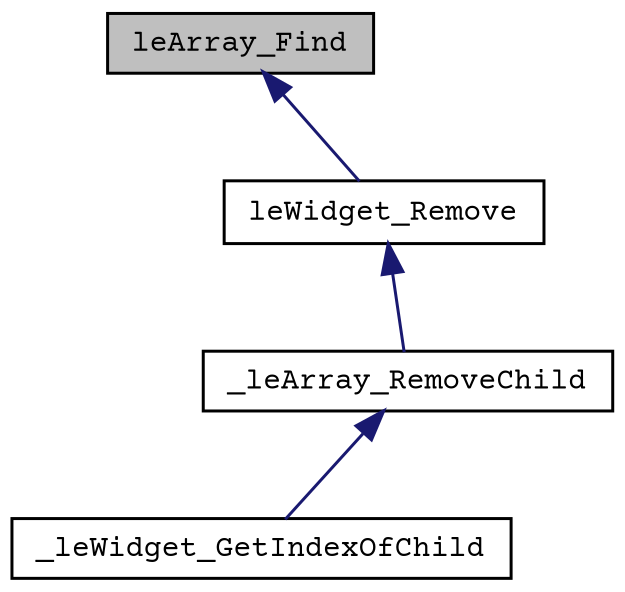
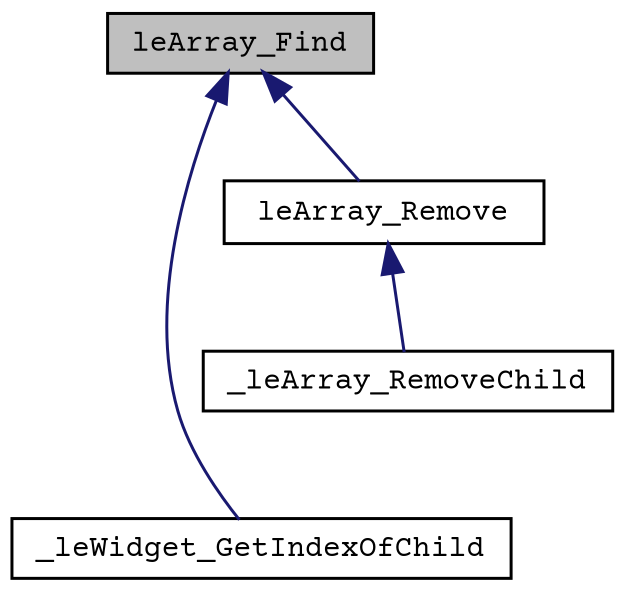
(384, 212) -> (384, 212)
(324, 476) -> (167, 316)
